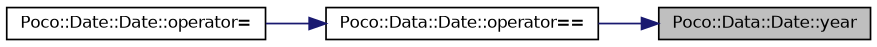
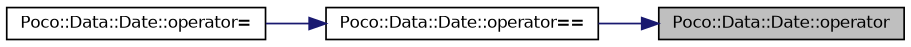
(136, 24) -> (136, 24)
(765, 24) -> (781, 24)
